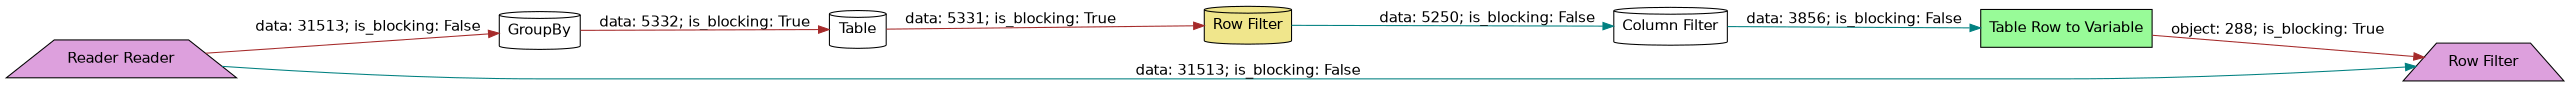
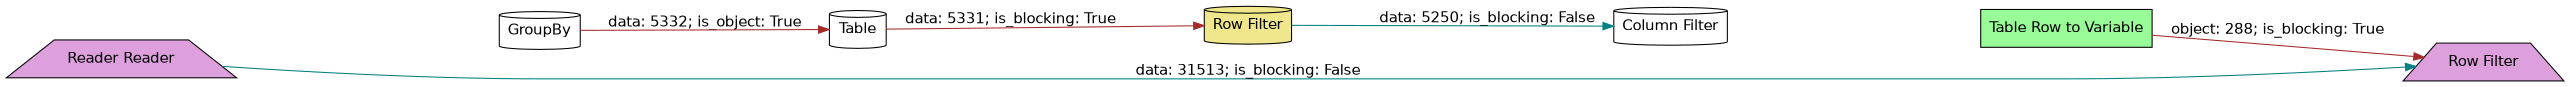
(705, 23) -> (705, 23)
(1849, 27) -> none
(347, 44) -> none
